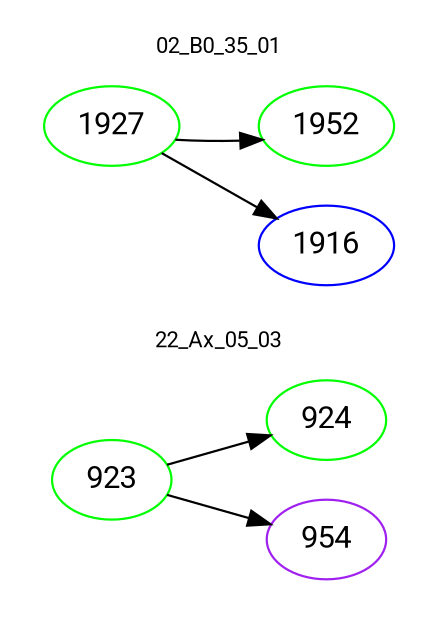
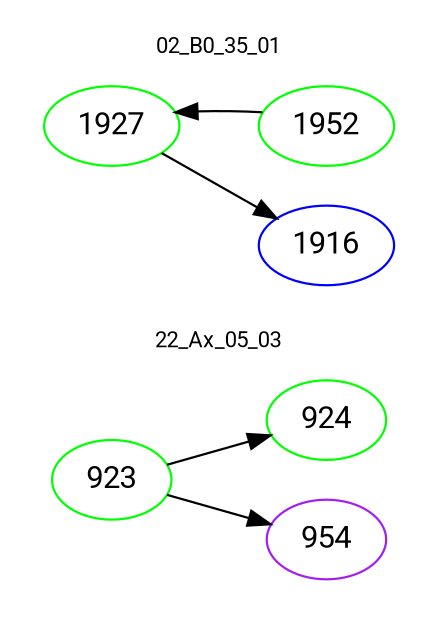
(208, 141) -> (230, 111)
